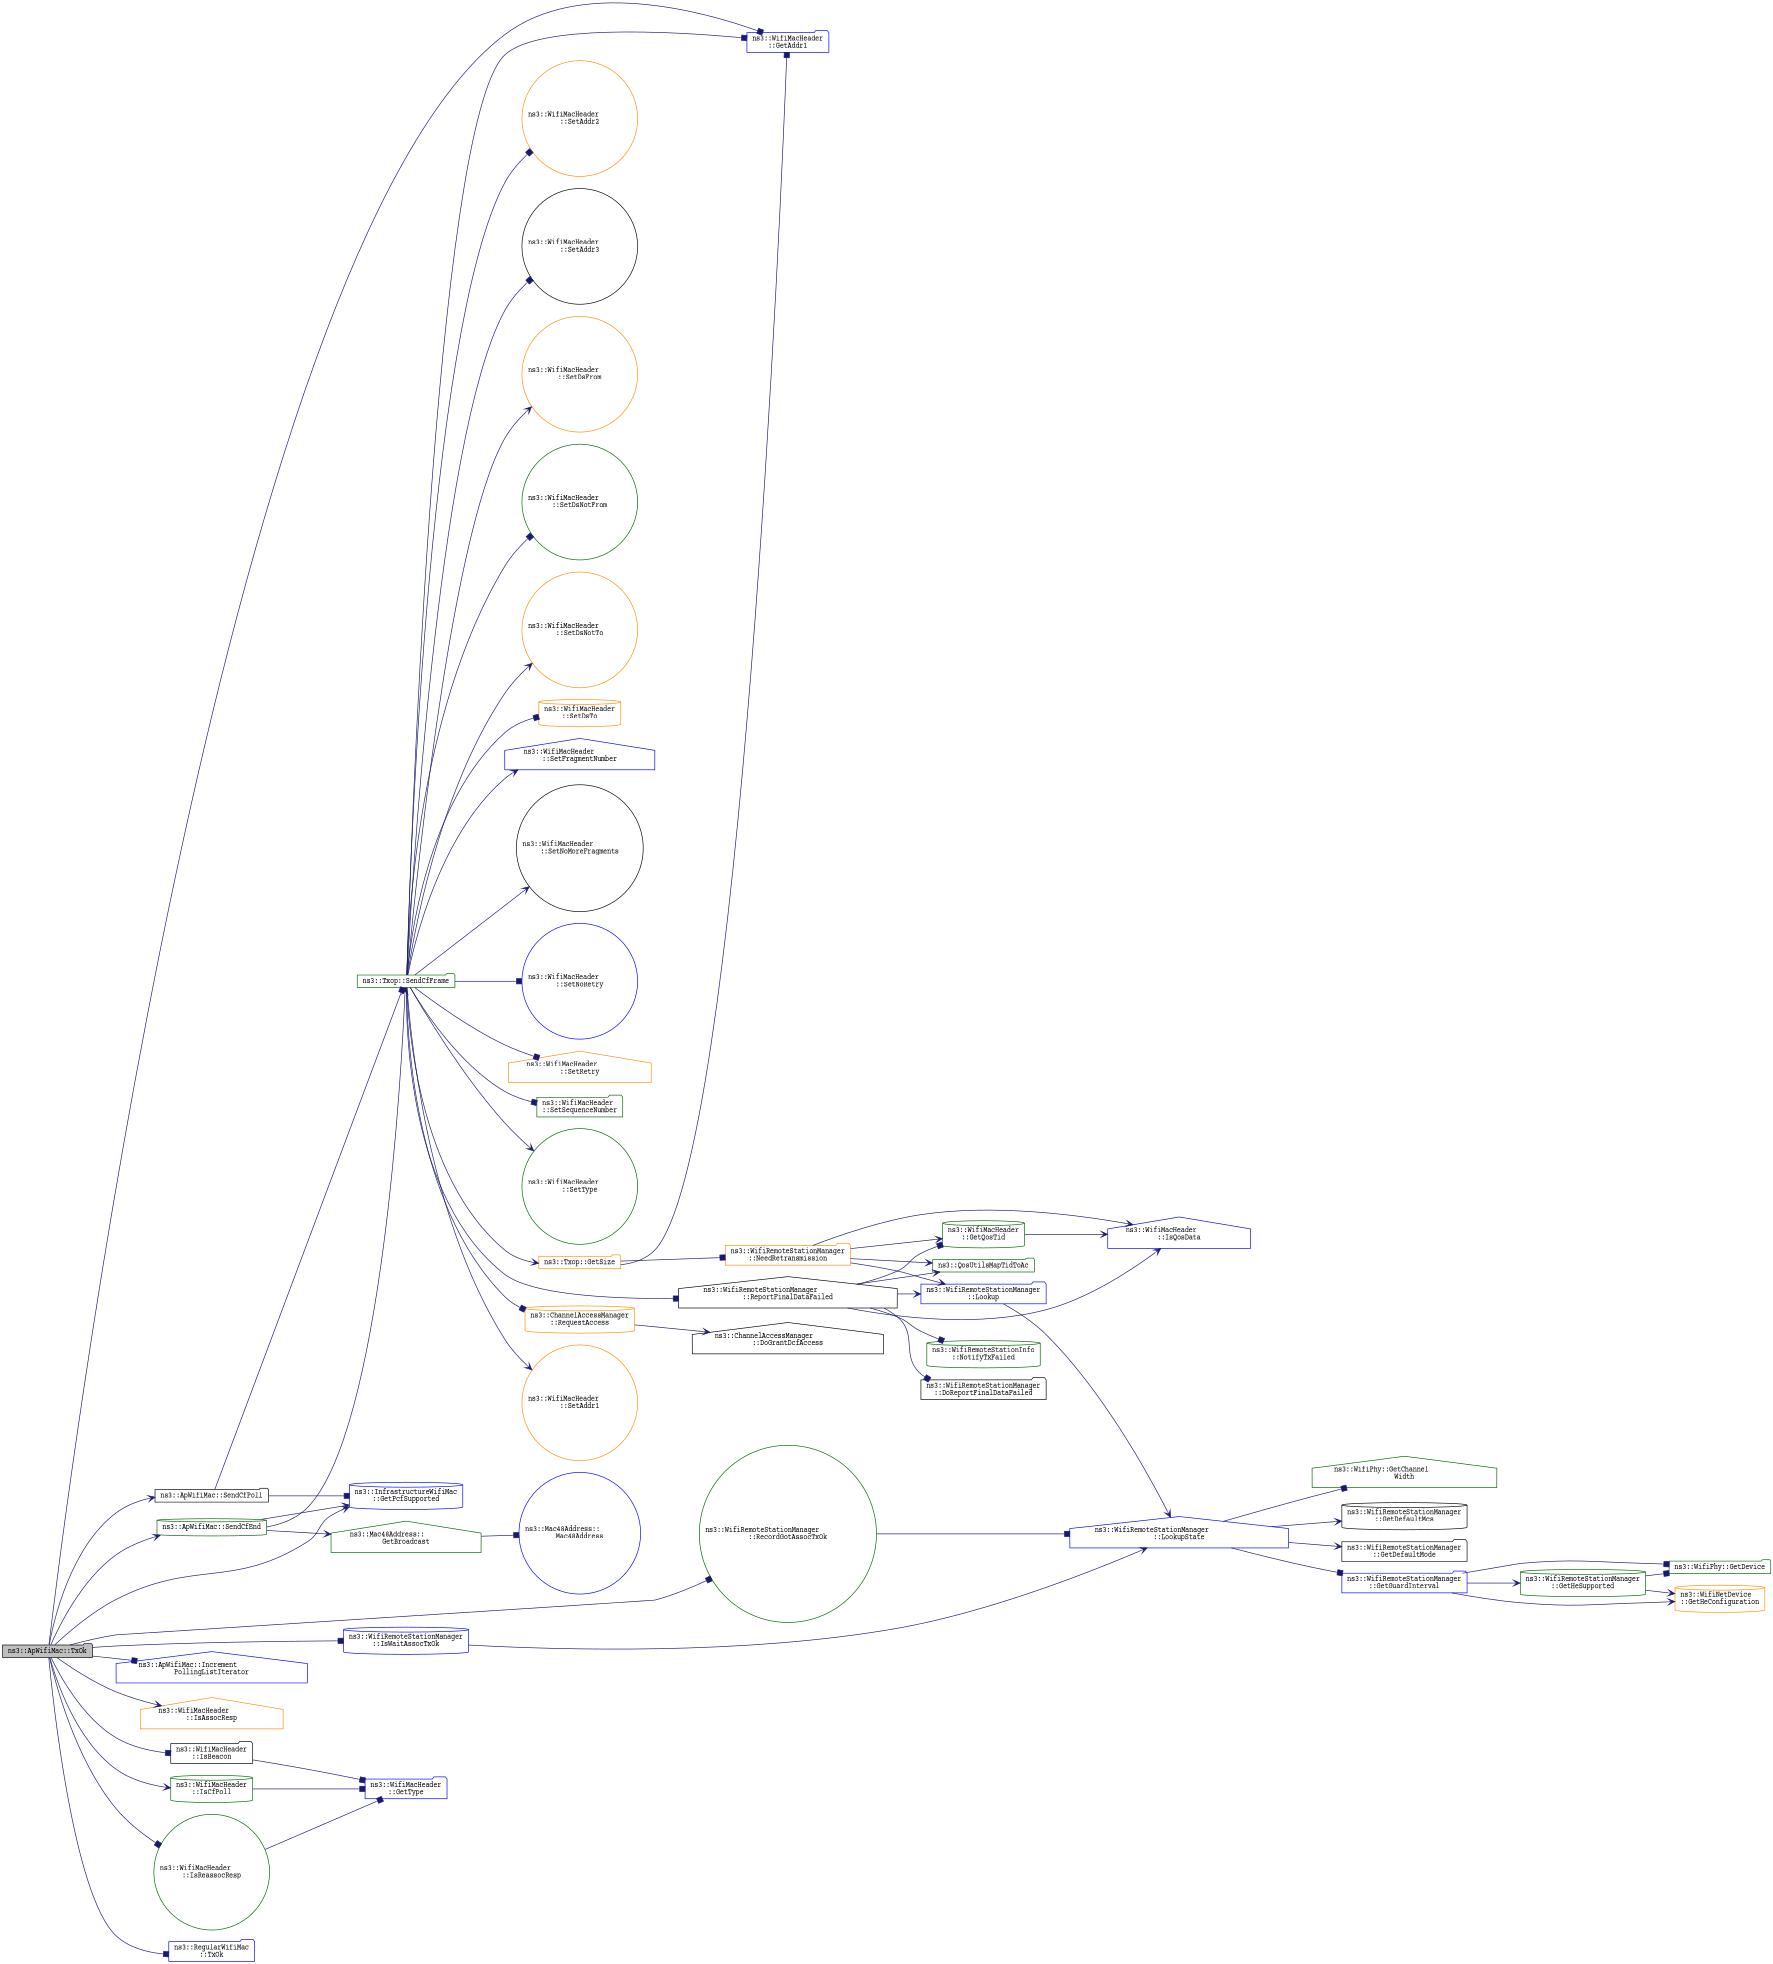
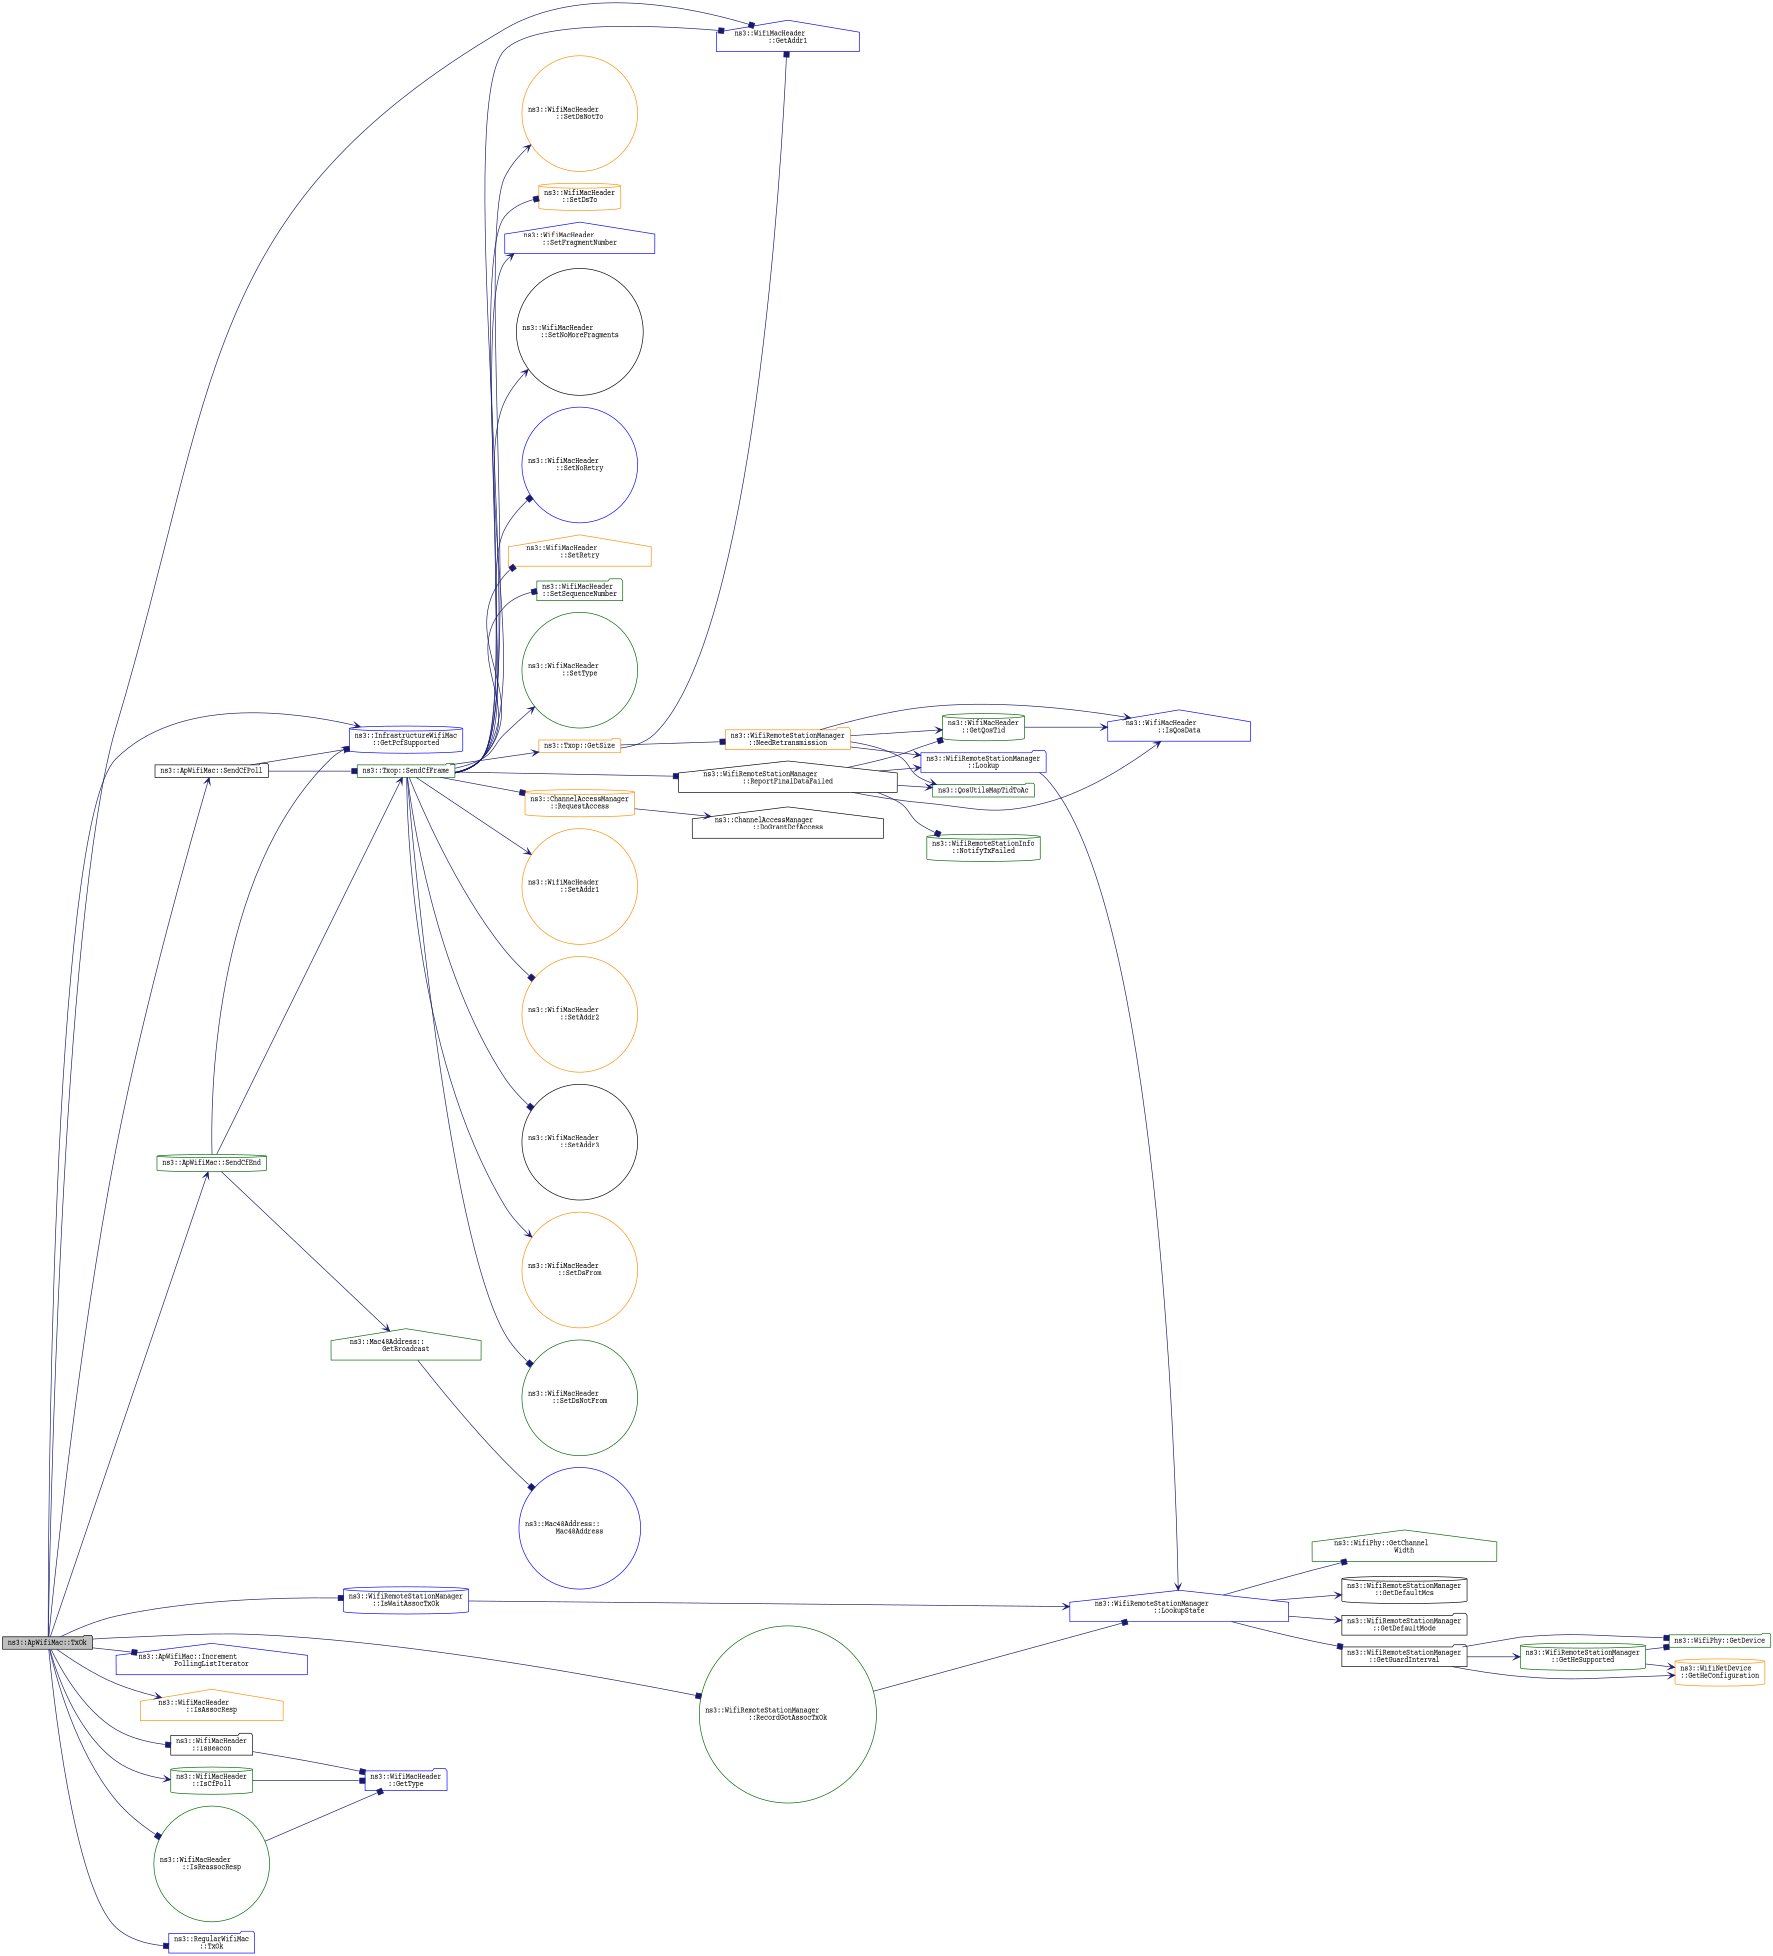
(788, 42) -> (788, 38)
(984, 1390) -> none
(1404, 1583) -> (1404, 1657)
